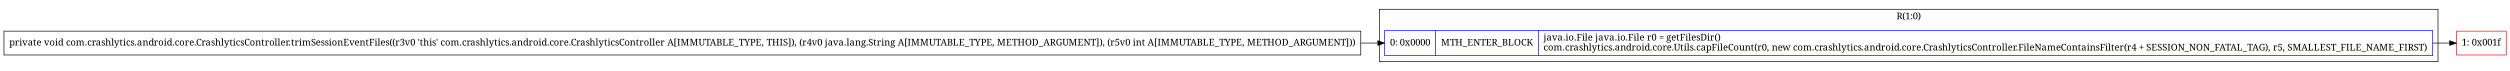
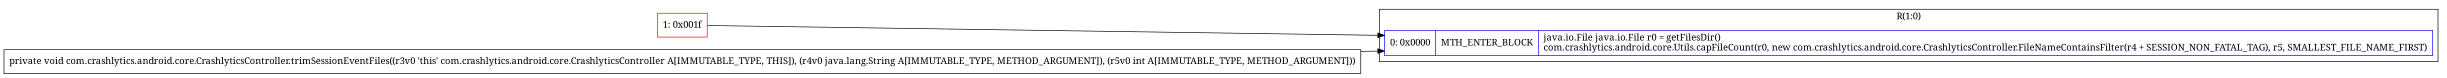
(2442, 43) -> (1042, 30)
